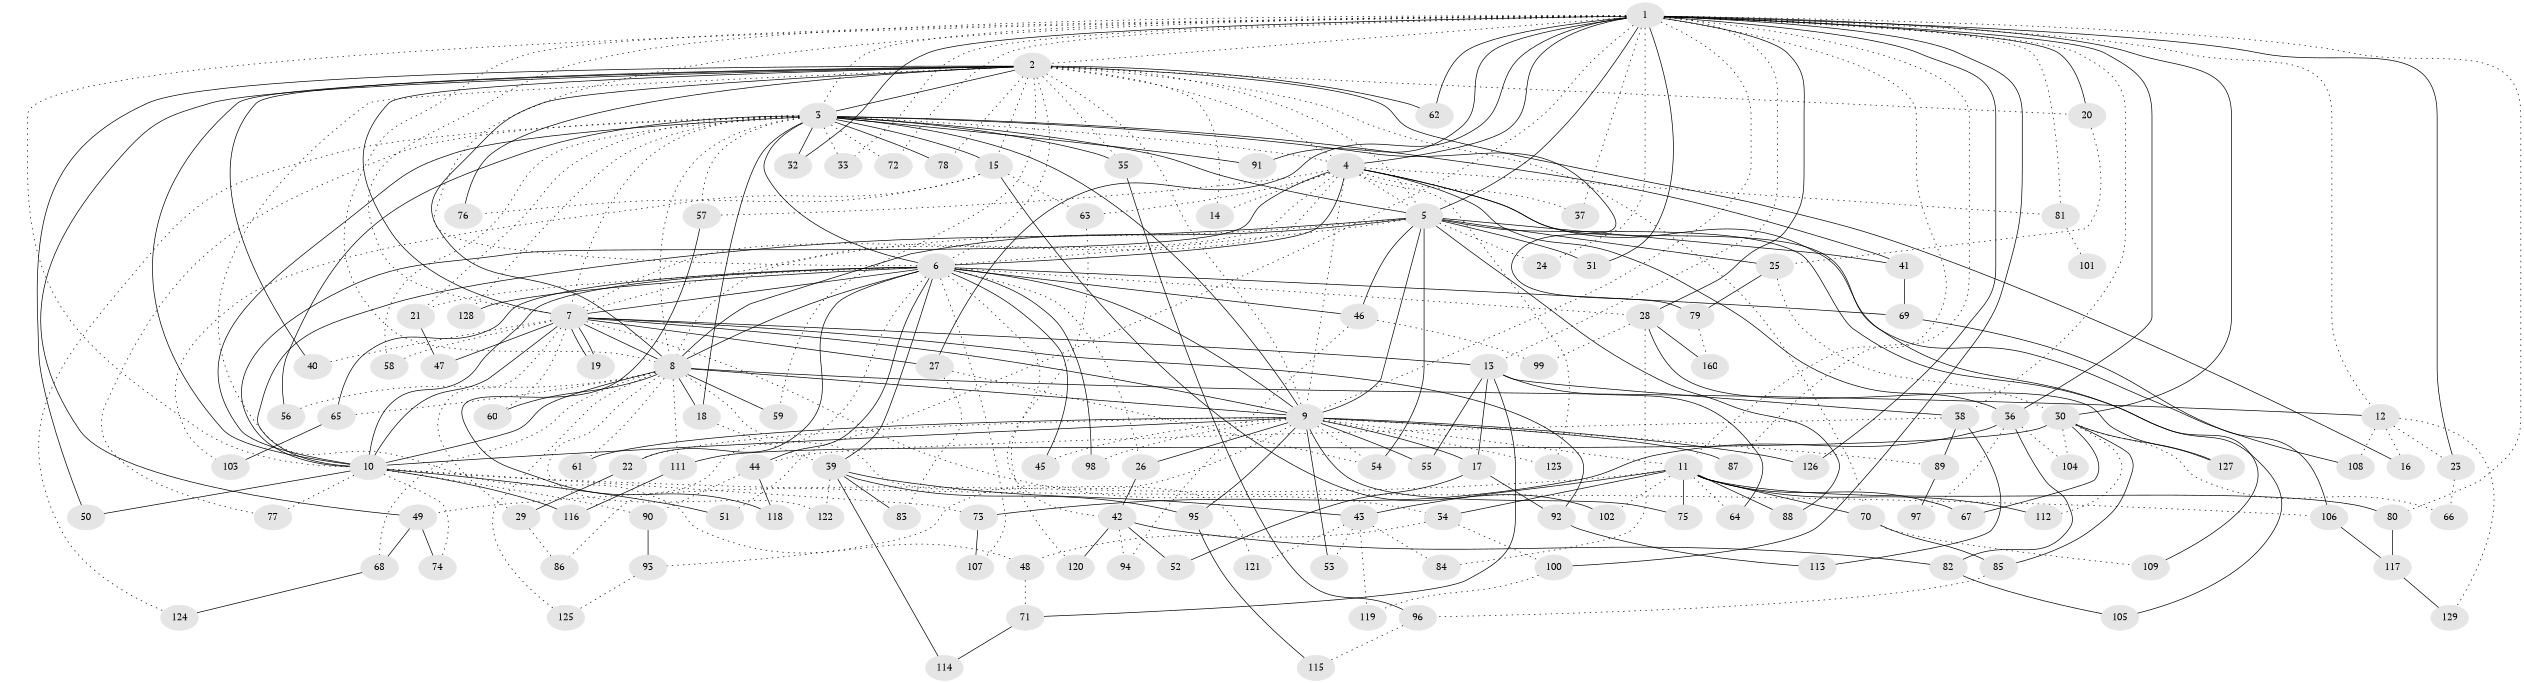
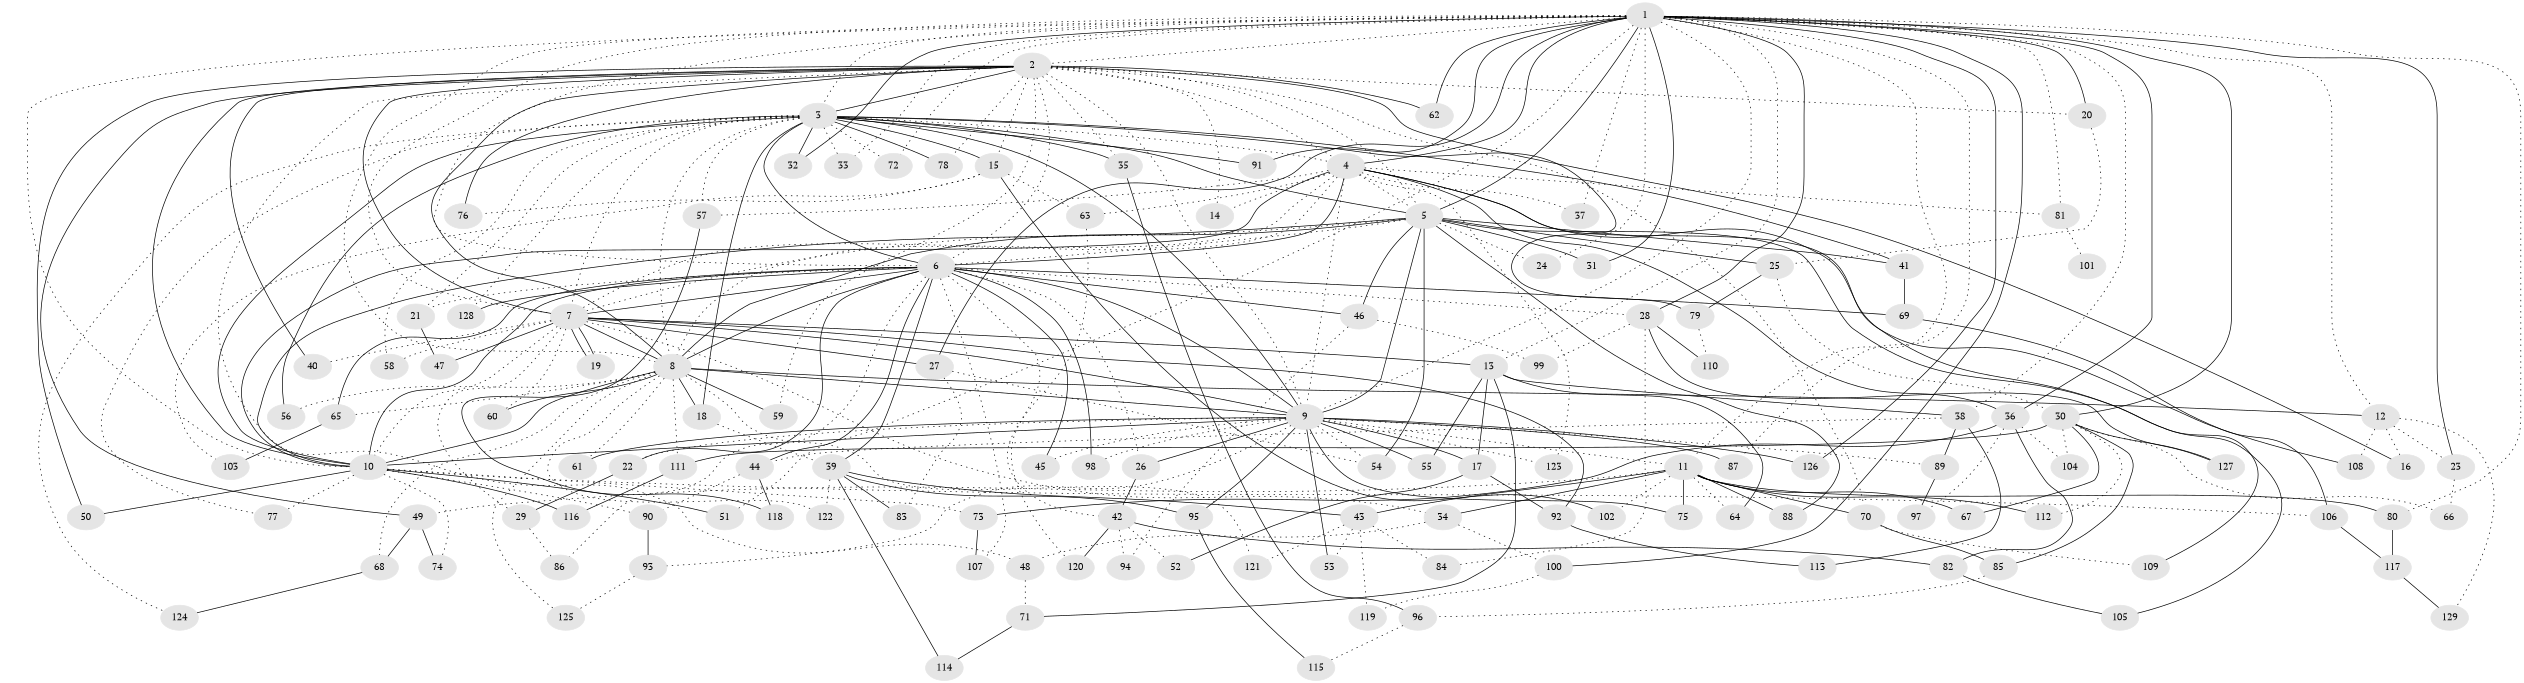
(1710, 367) -> (1710, 367)
(451, 391) -> (451, 391)
(1147, 542) -> (1147, 542)
